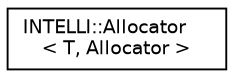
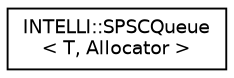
(117, 39) -> (117, 39)
